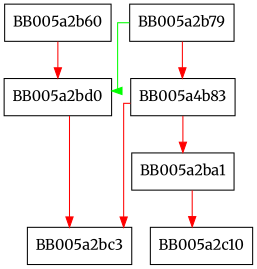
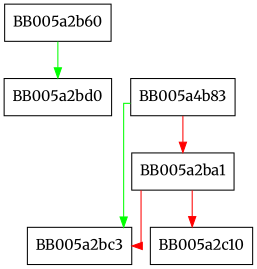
(182, 23) -> none
(58, 55) -> (58, 55)
(124, 157) -> (124, 157)
(69, 166) -> (141, 219)
